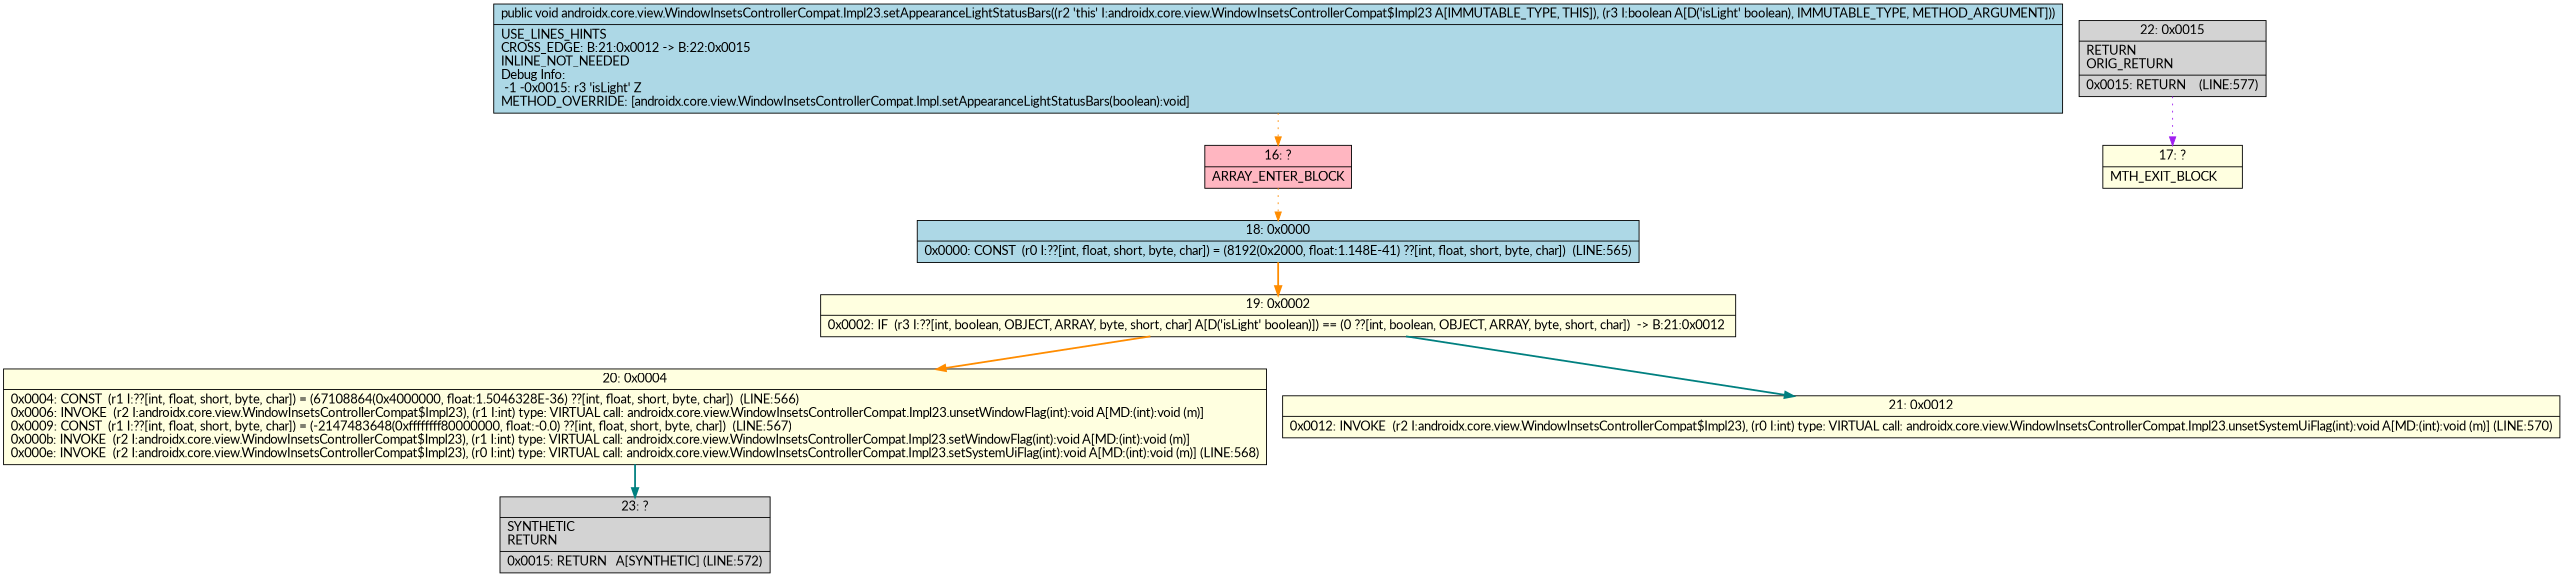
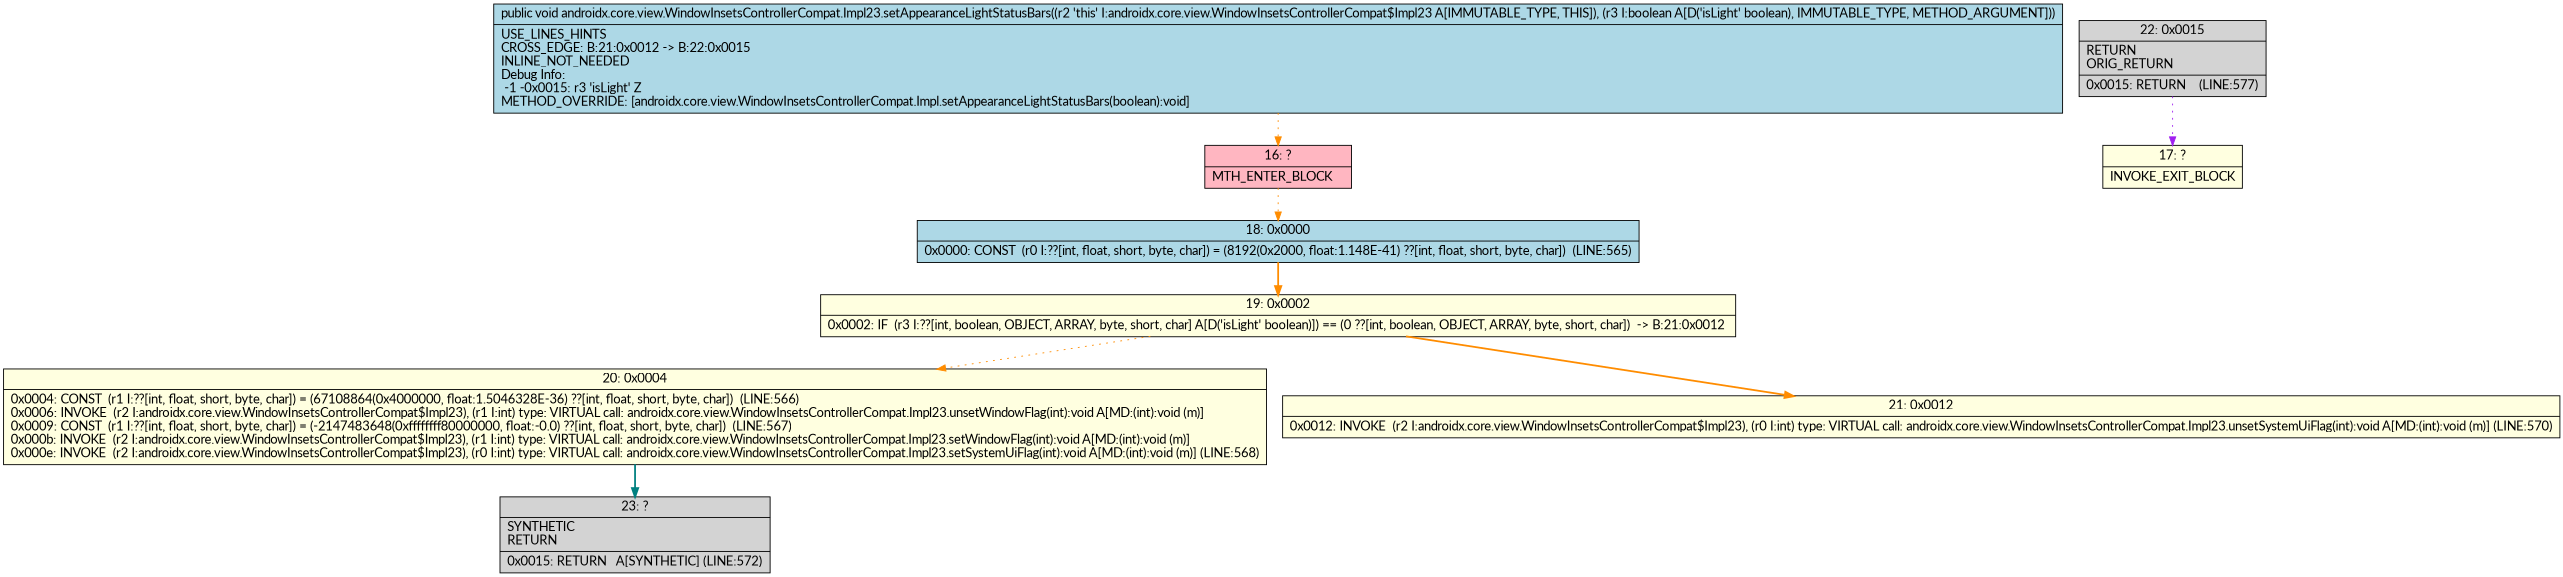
(1278, 177) -> (1272, 177)
(2164, 177) -> (2173, 177)
(1048, 352) -> (1048, 352)
(1595, 366) -> (1595, 366)
